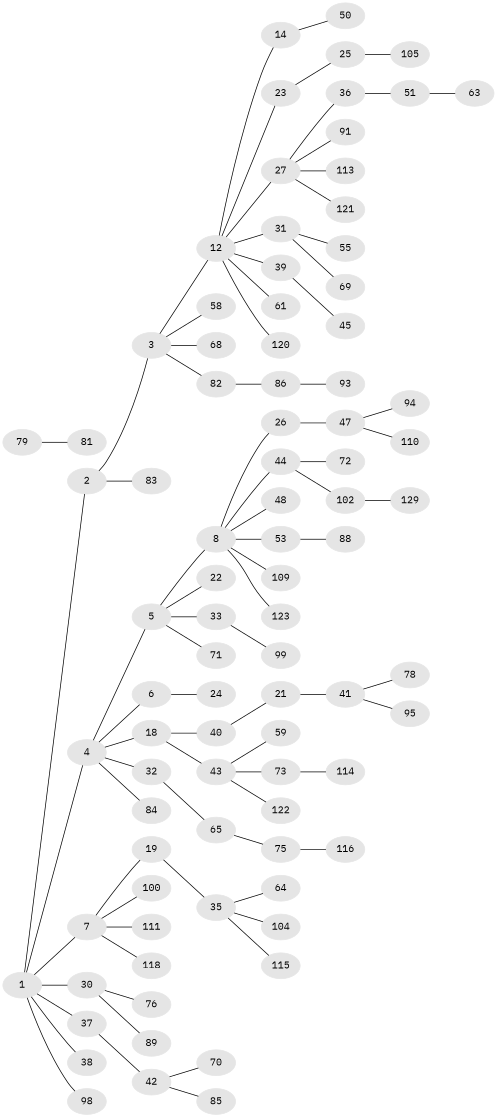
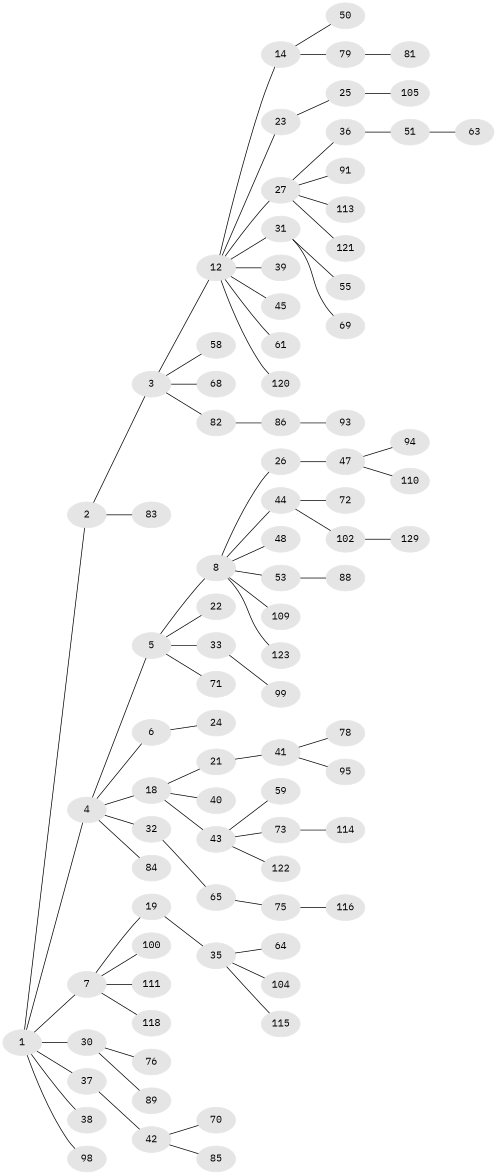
none -> (313, 55)
(313, 297) -> (248, 287)
(248, 714) -> (184, 776)
